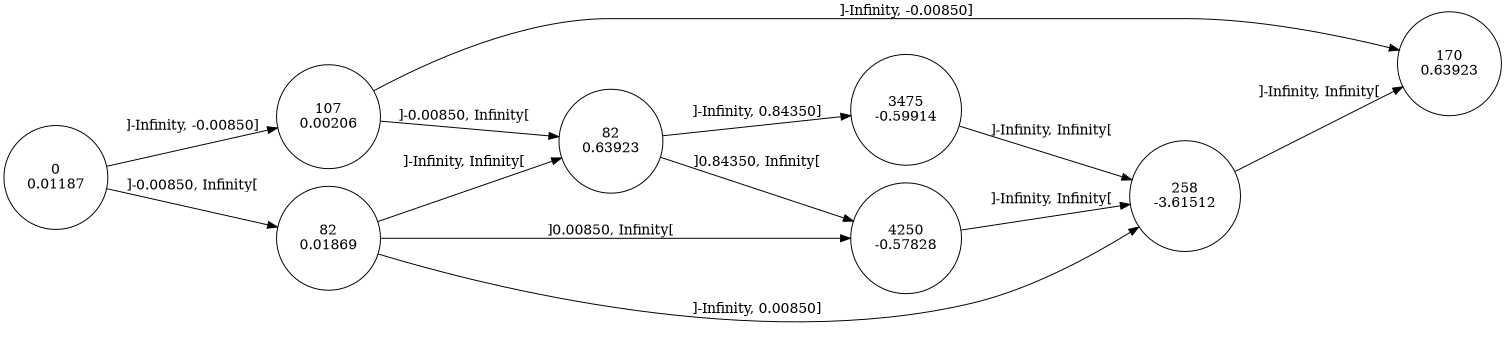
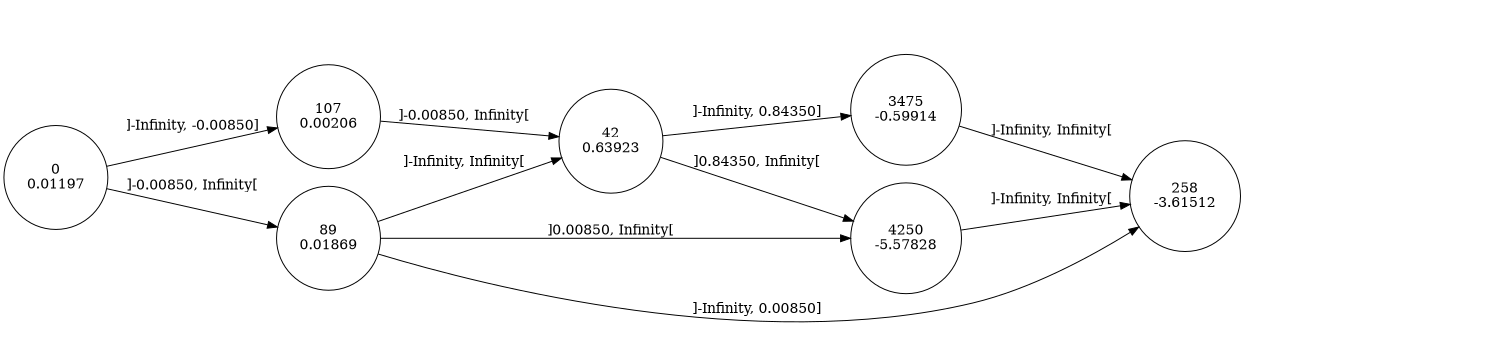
(1449, 64) -> none
(611, 141) -> (611, 141)
(56, 177) -> (56, 177)
(329, 238) -> (329, 238)
(906, 238) -> (906, 238)
